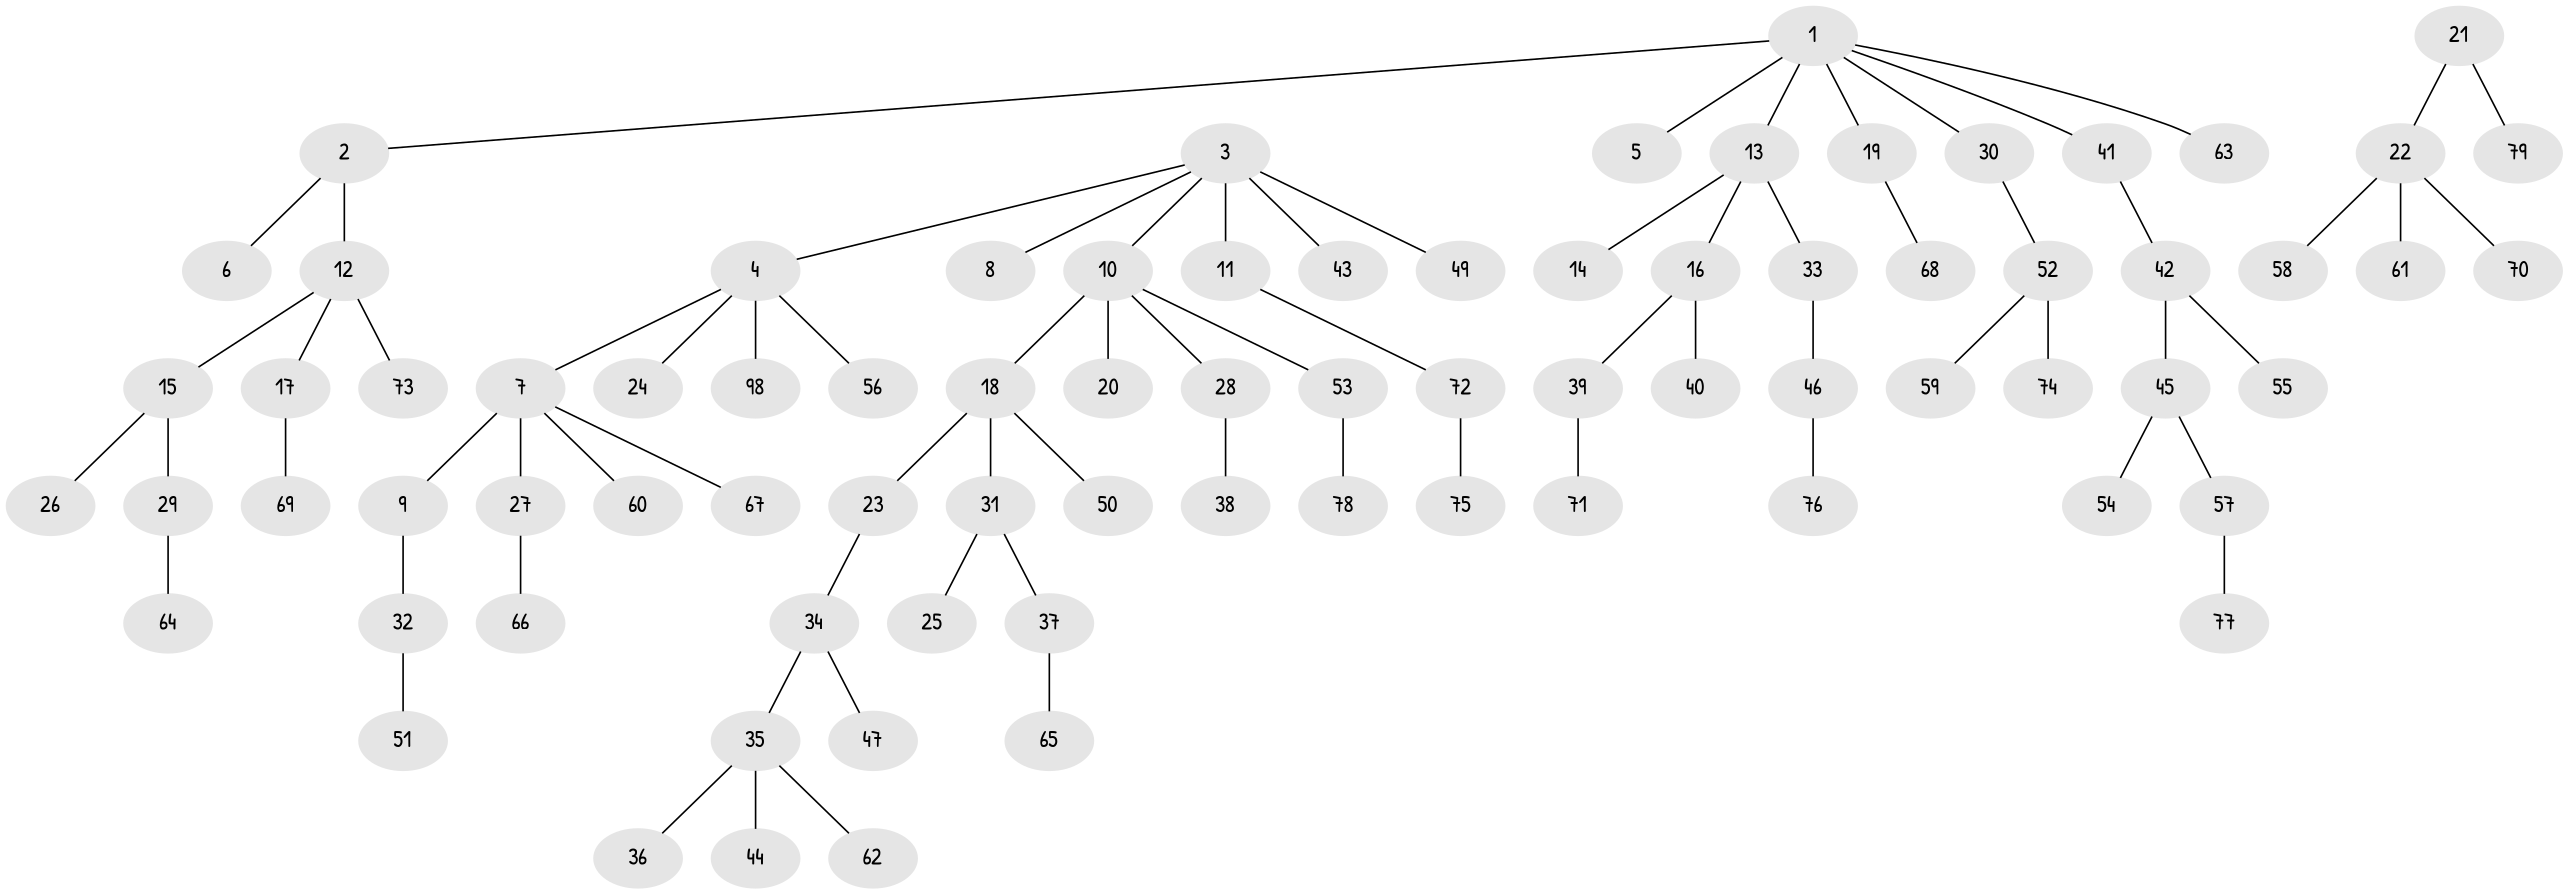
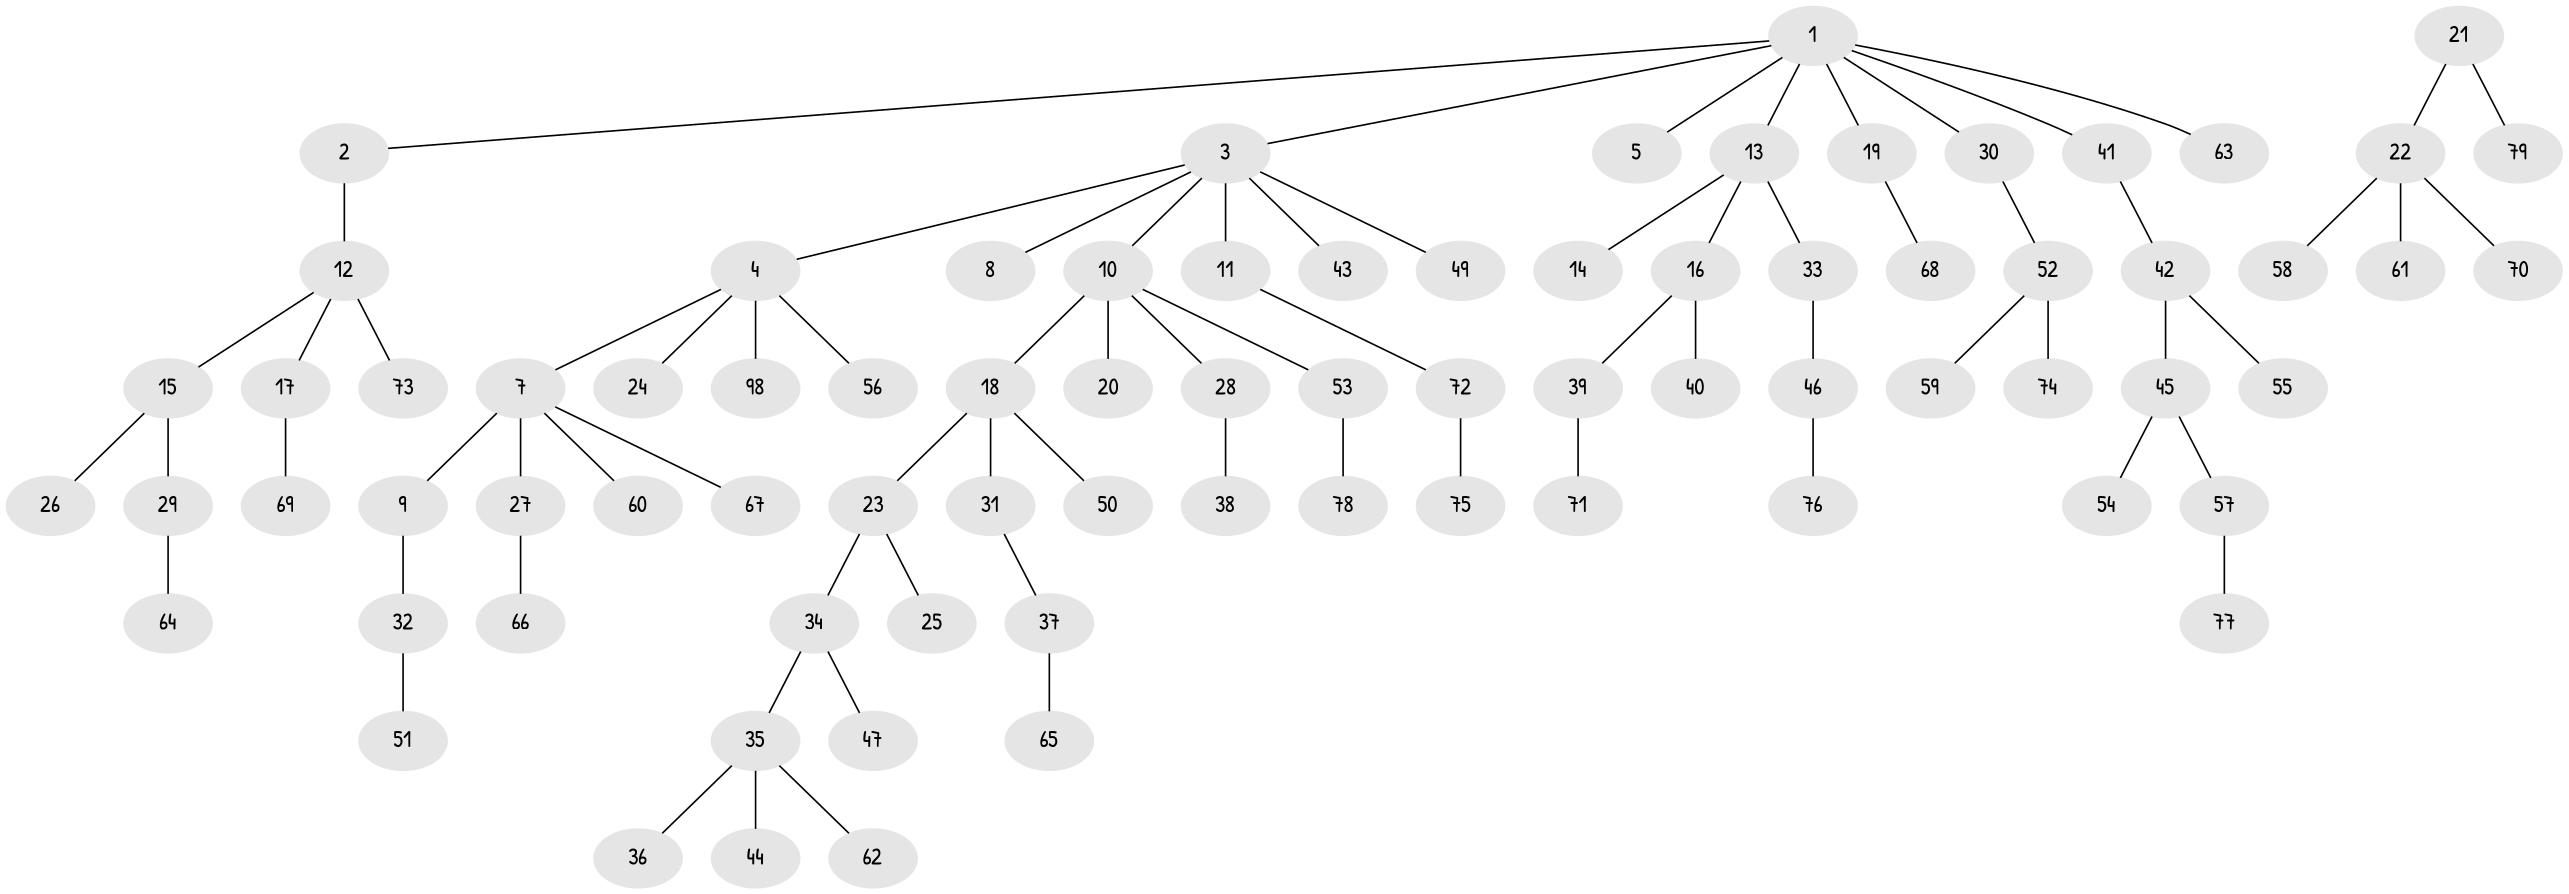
none -> (1519, 95)
(227, 271) -> none
(961, 565) -> (903, 565)
